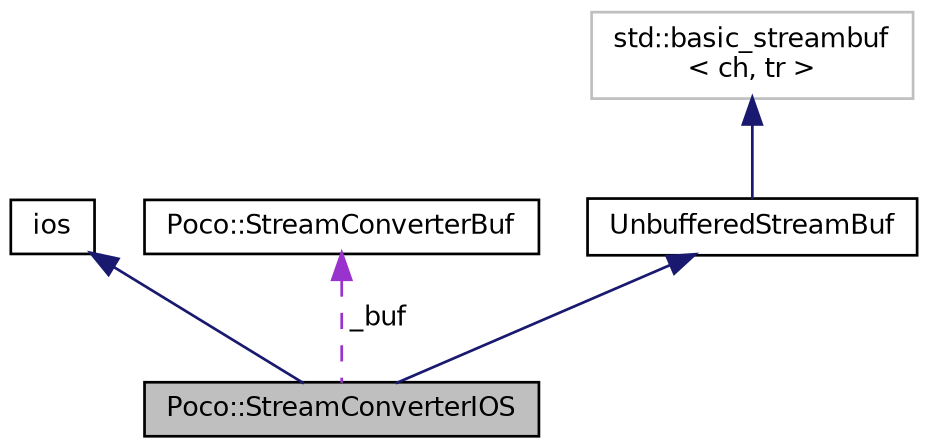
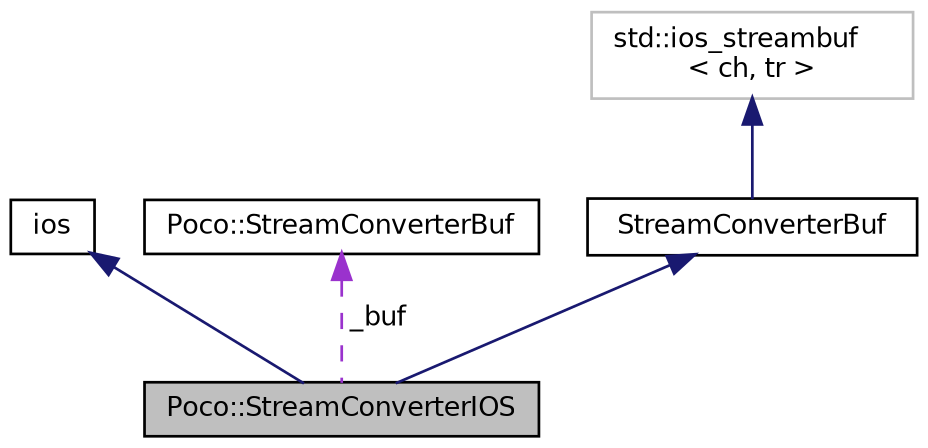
(752, 55) -> (752, 55)
(752, 227) -> (752, 227)
